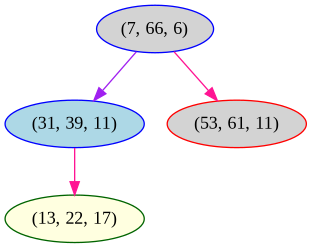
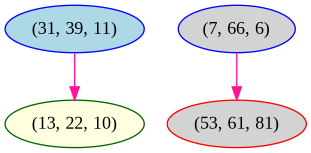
(120, 71) -> none
(237, 124) -> (237, 124)
(75, 219) -> (75, 124)
